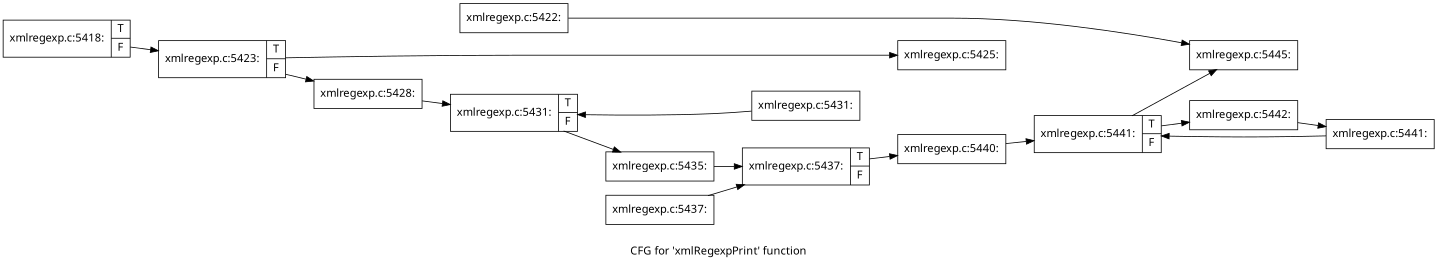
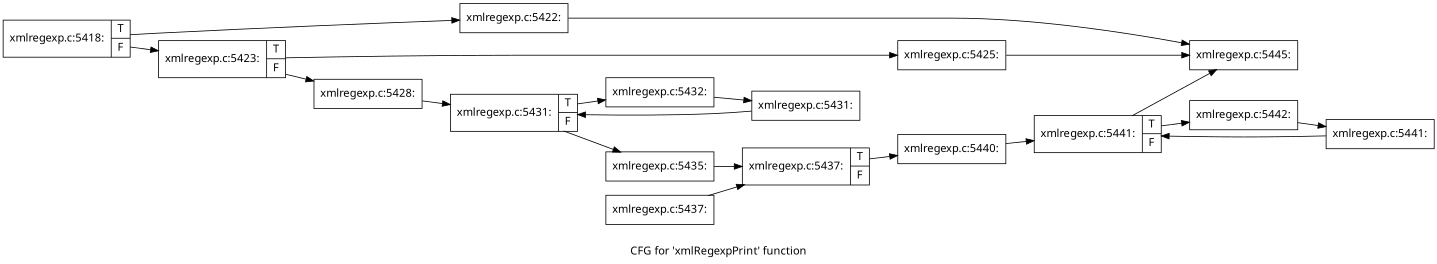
none -> (291, 27)
none -> (1094, 55)
none -> (660, 92)
